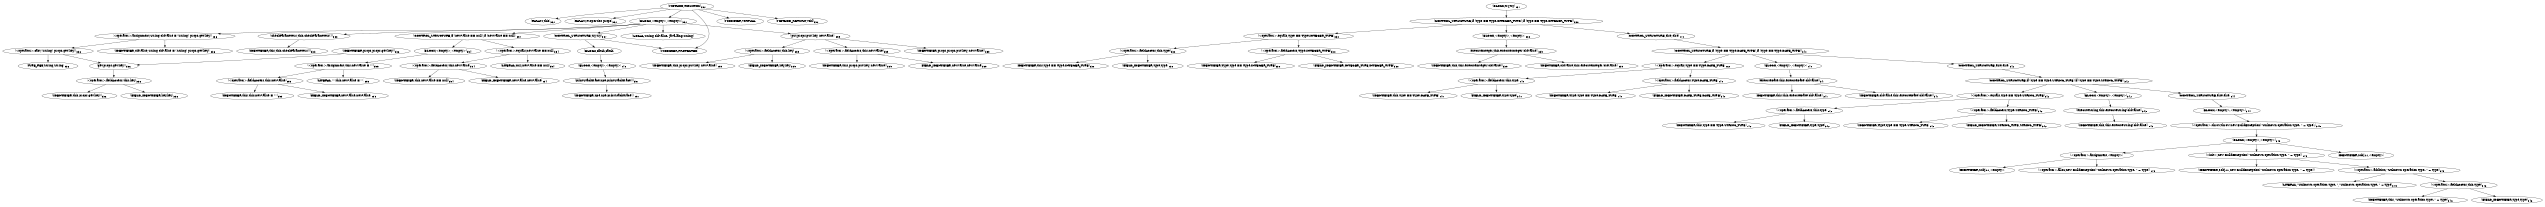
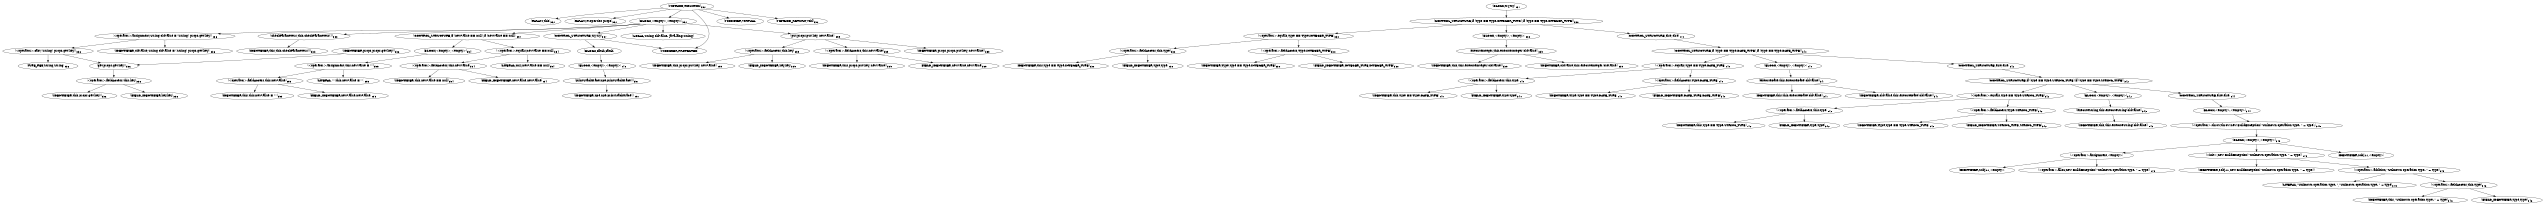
(1728, 66) -> (1728, 66)
